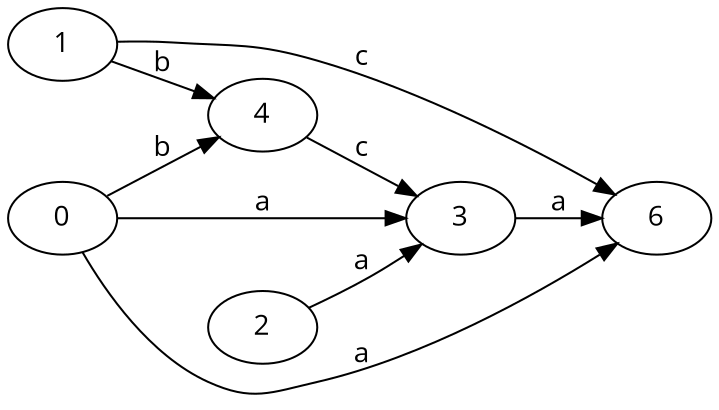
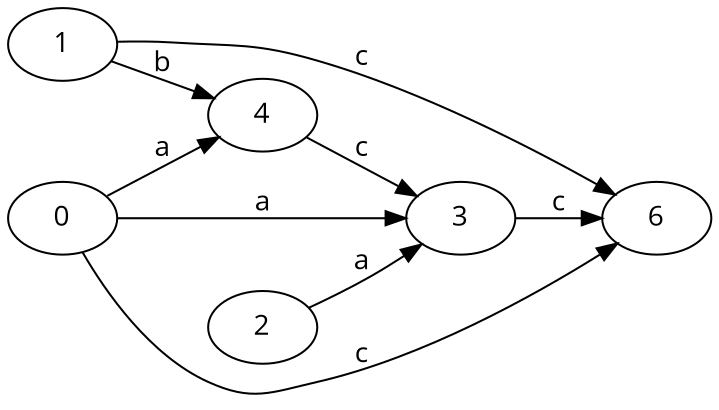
(163, 149) -> (163, 149)
(559, 203) -> (559, 203)
(362, 355) -> (362, 355)
